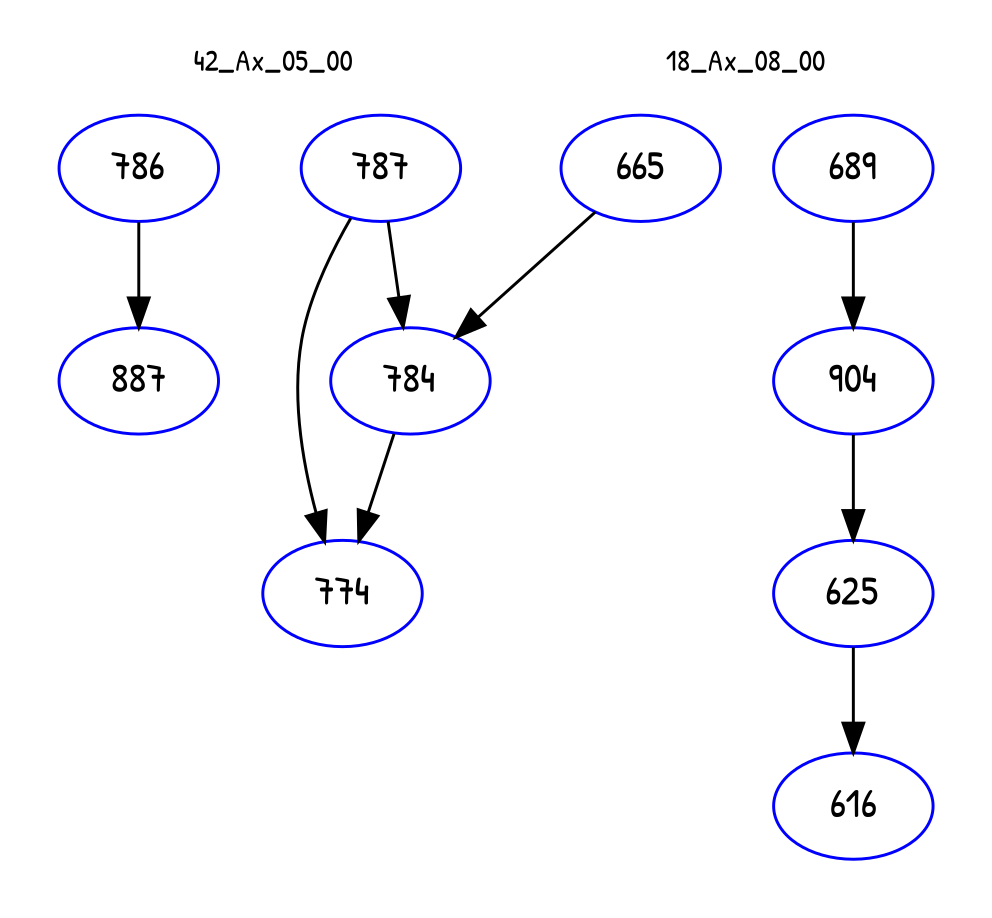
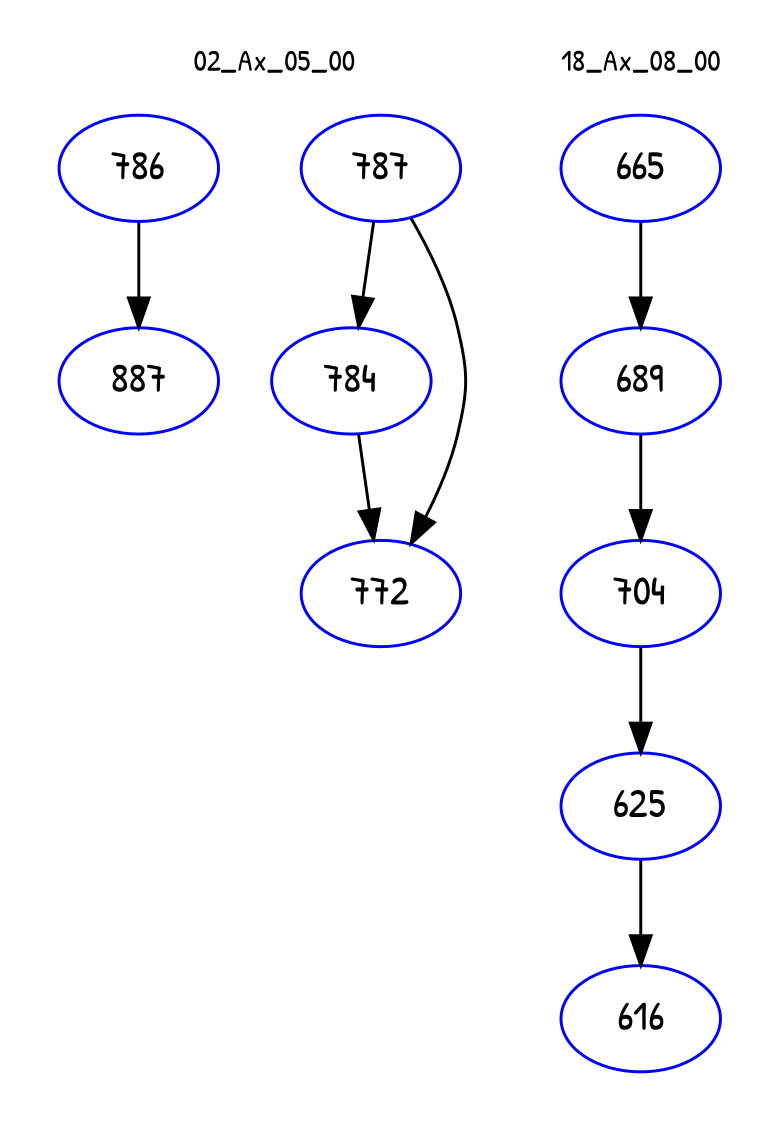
(275, 63) -> (275, 63)
(557, 246) -> (641, 260)
(853, 381) -> (641, 594)
(343, 594) -> (381, 594)
